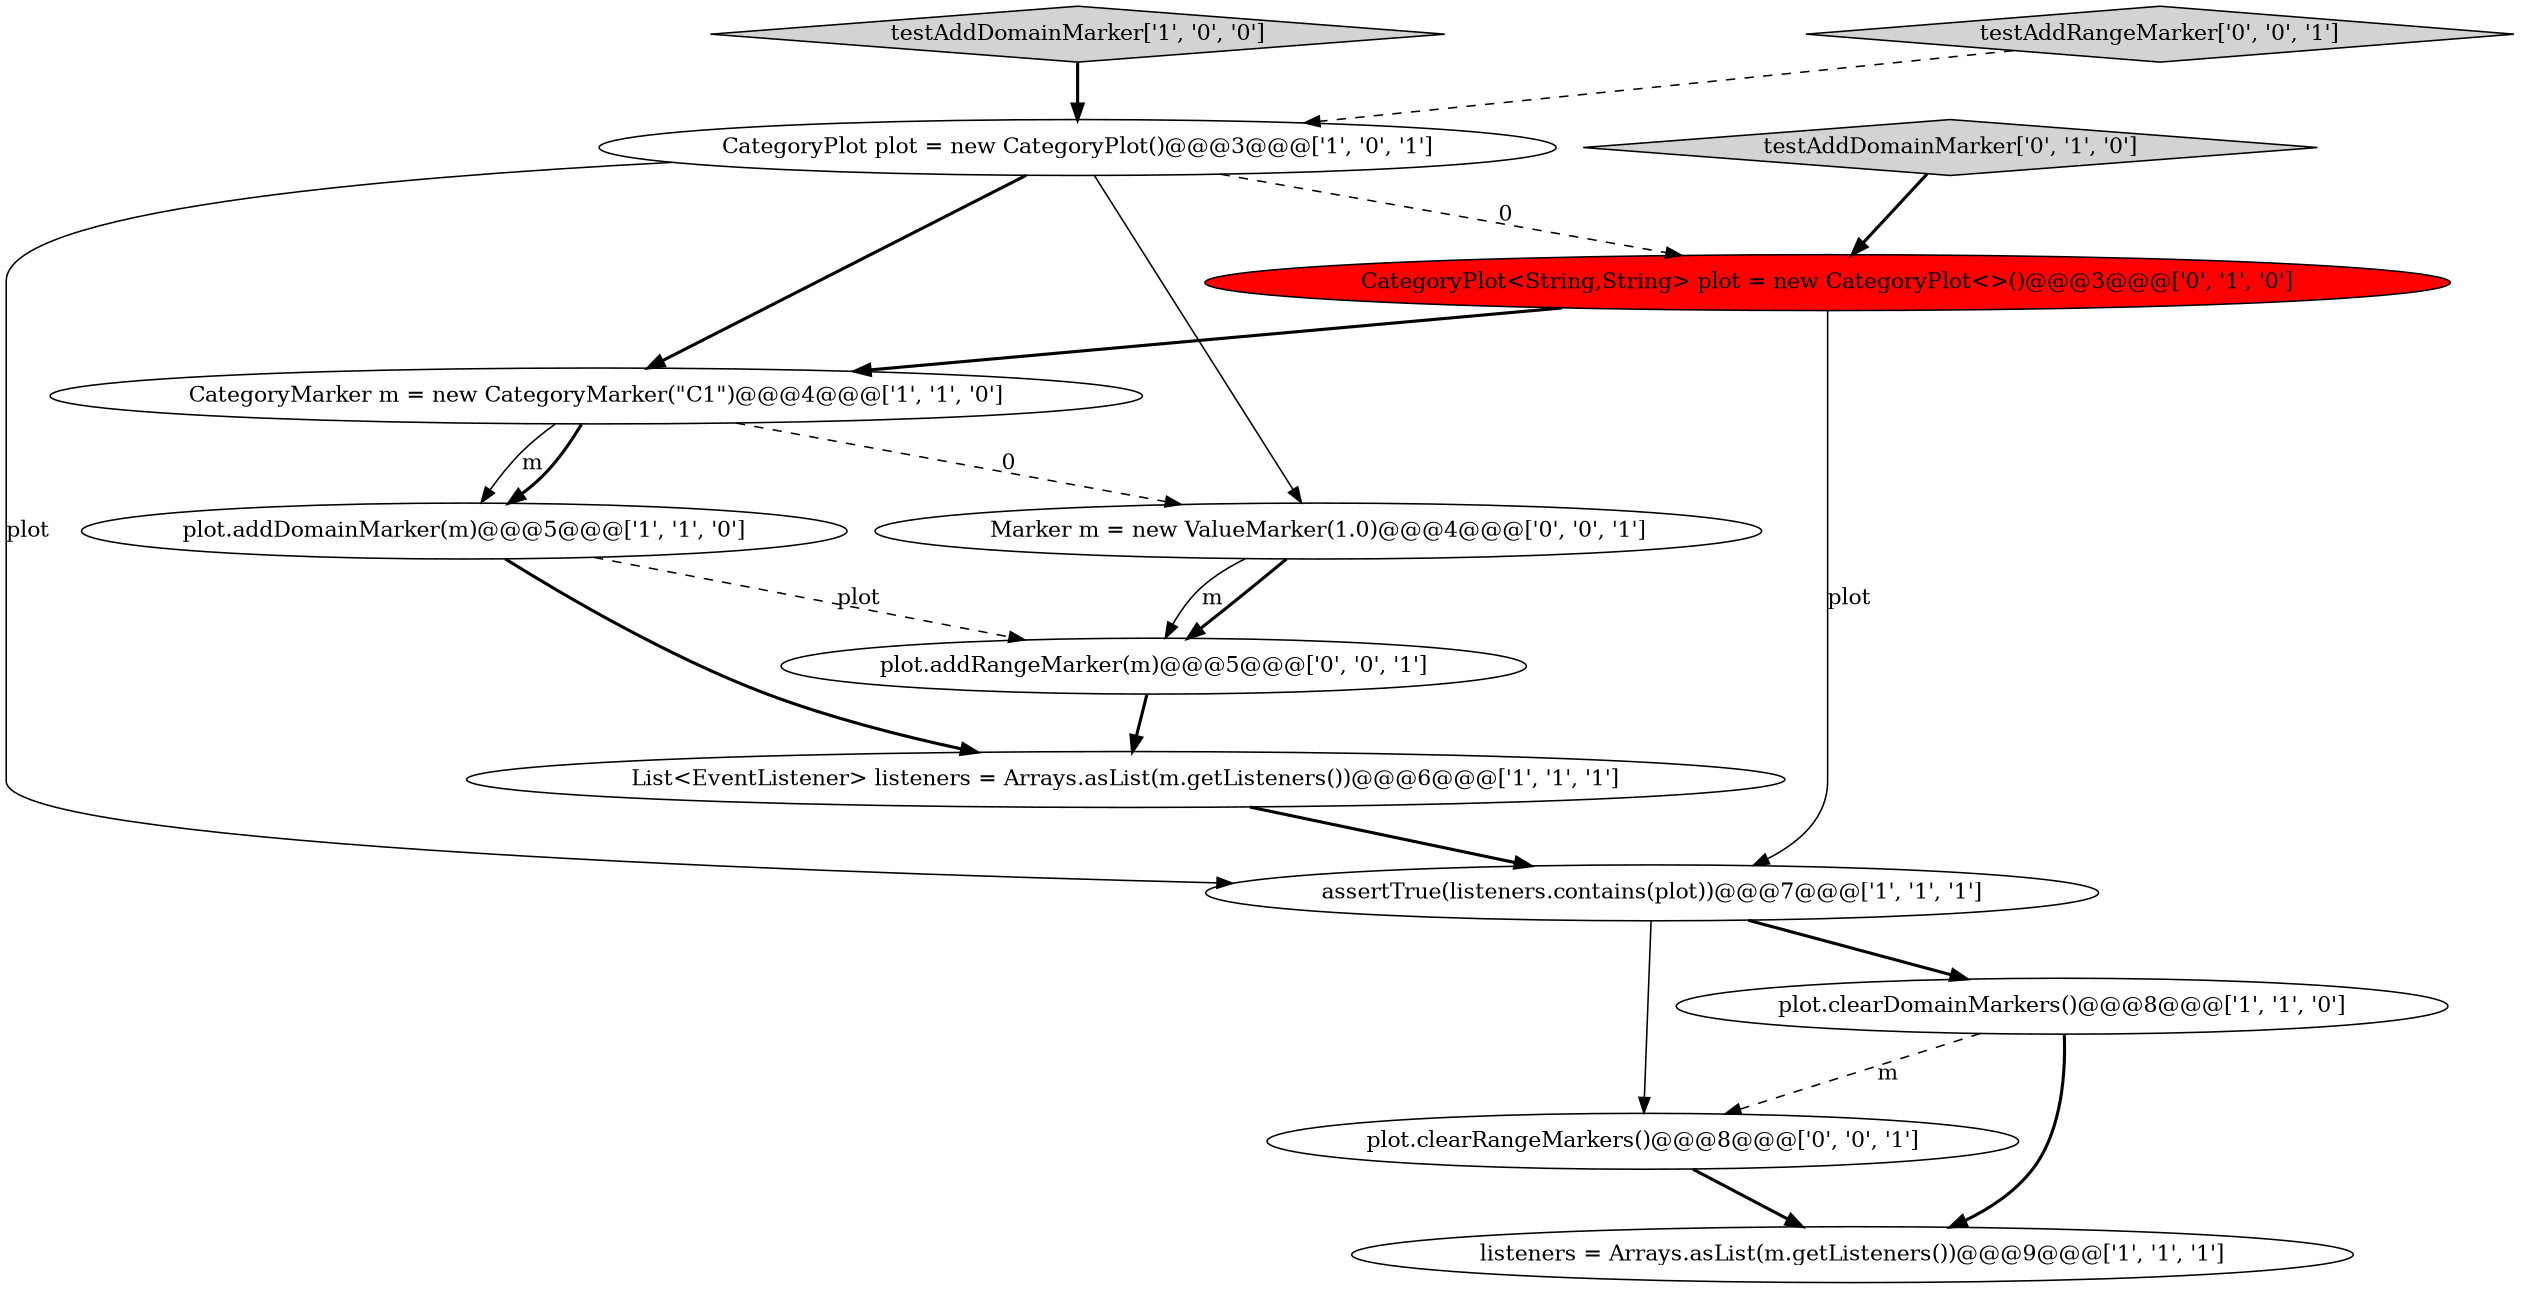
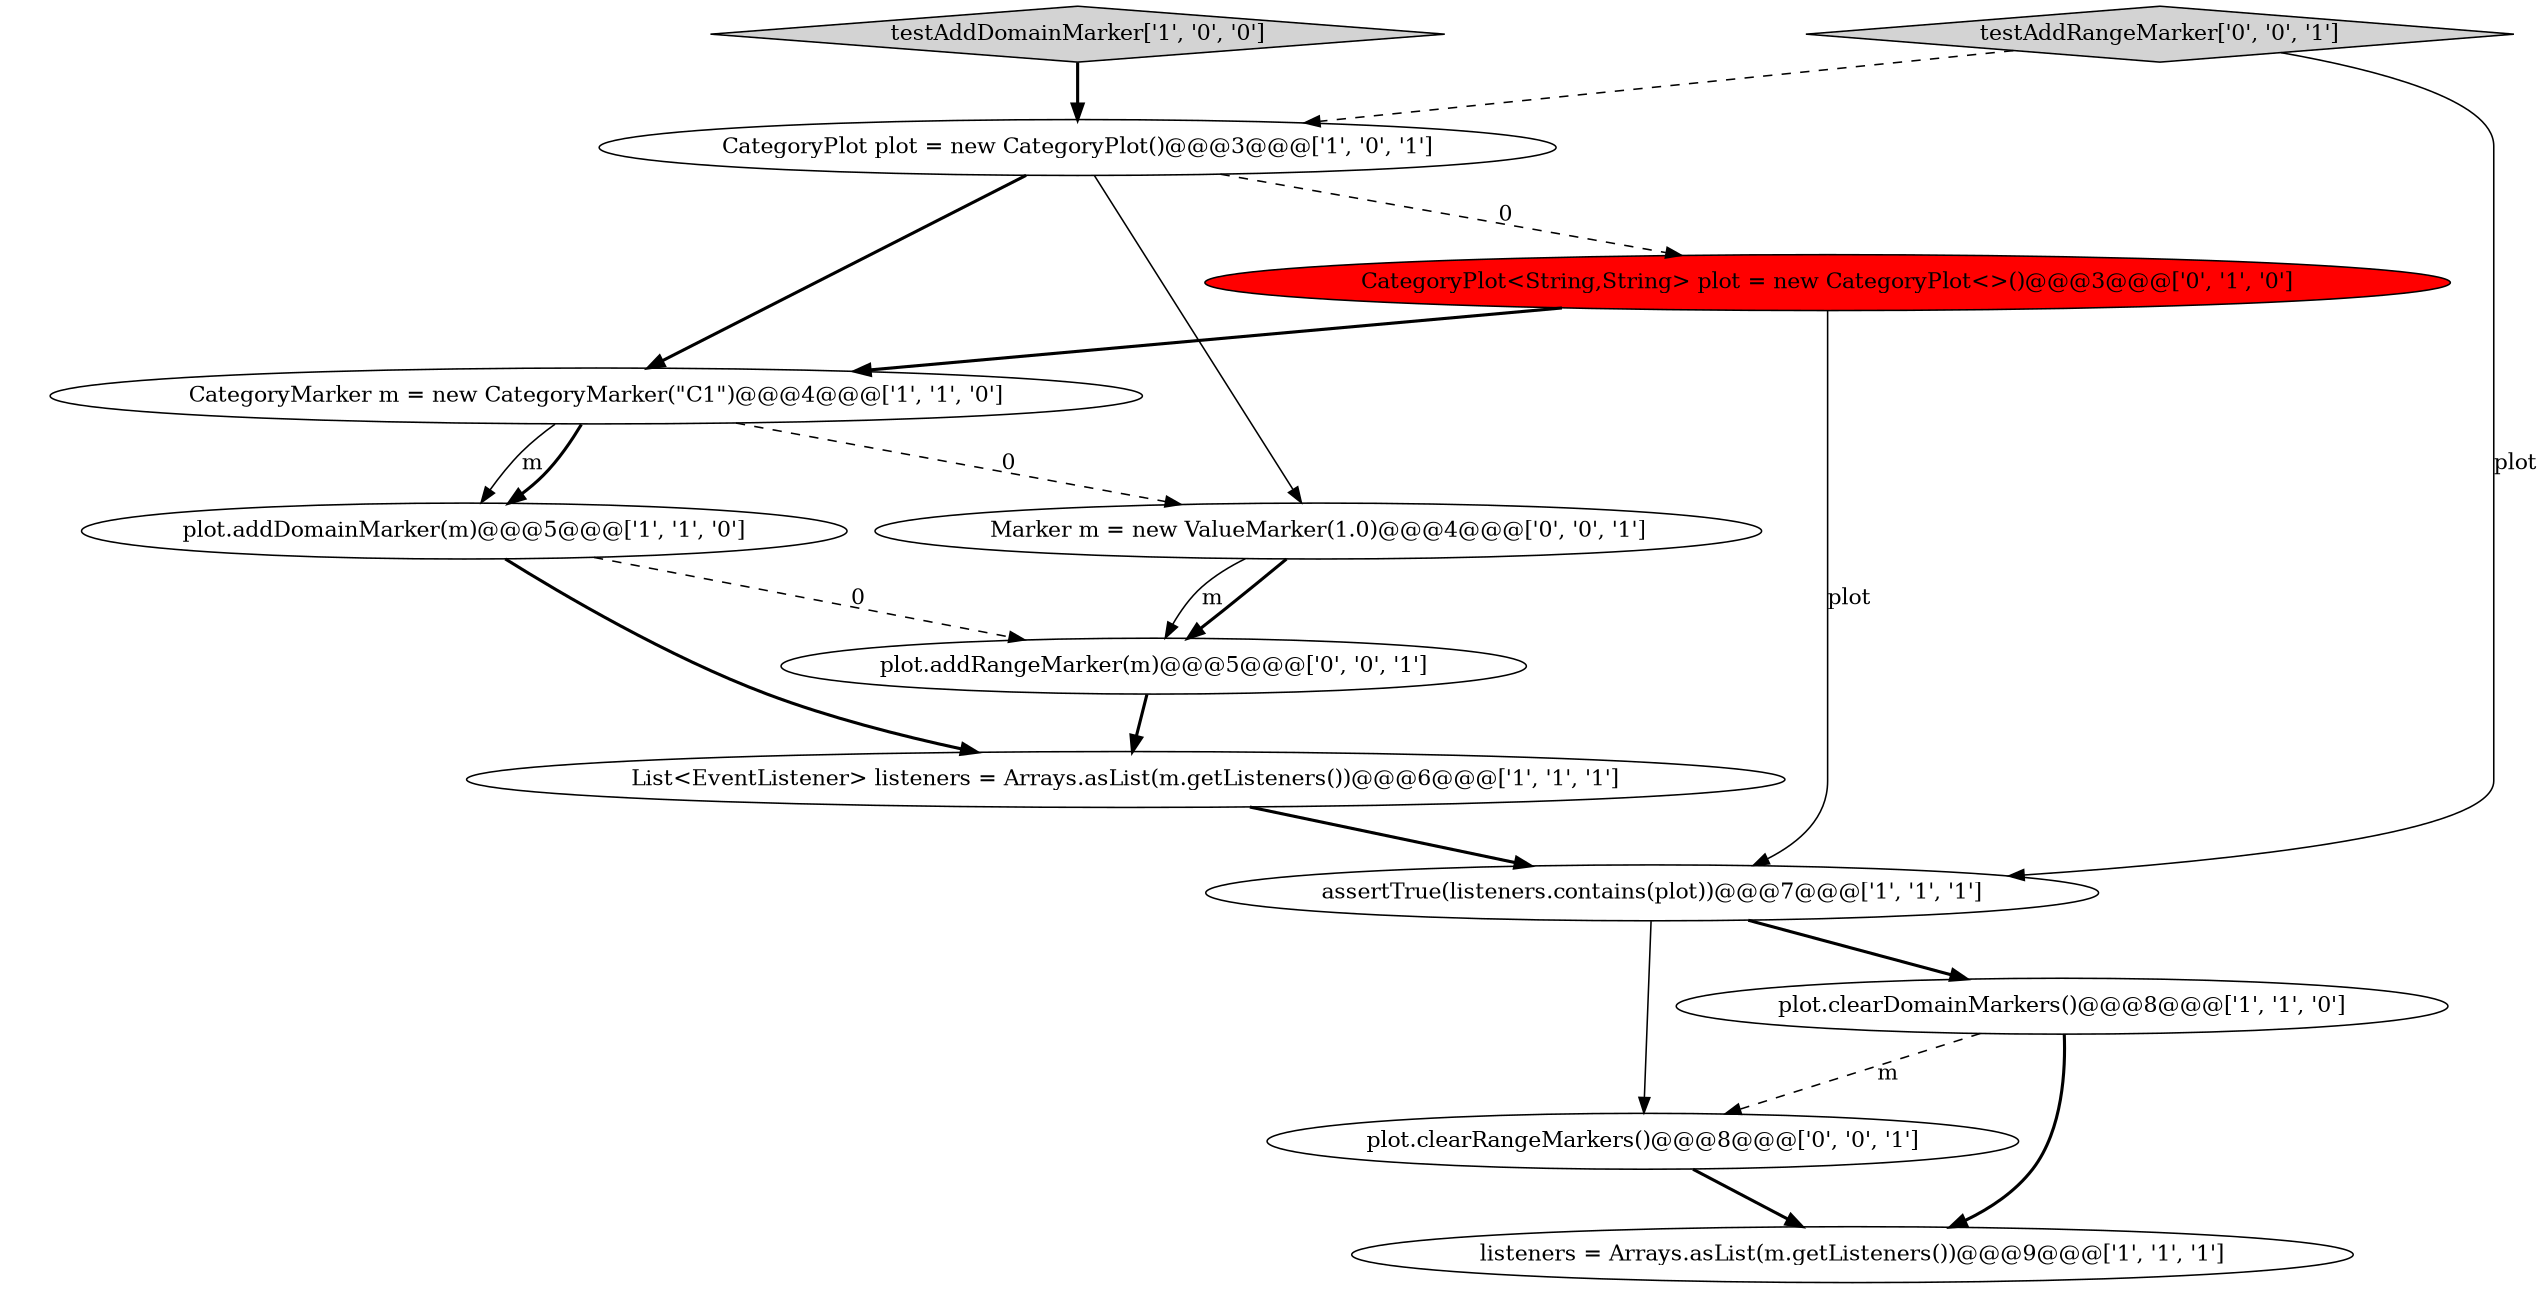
(1950, 148) -> none
(859, 599) -> (859, 599)
(20, 790) -> (2494, 587)
